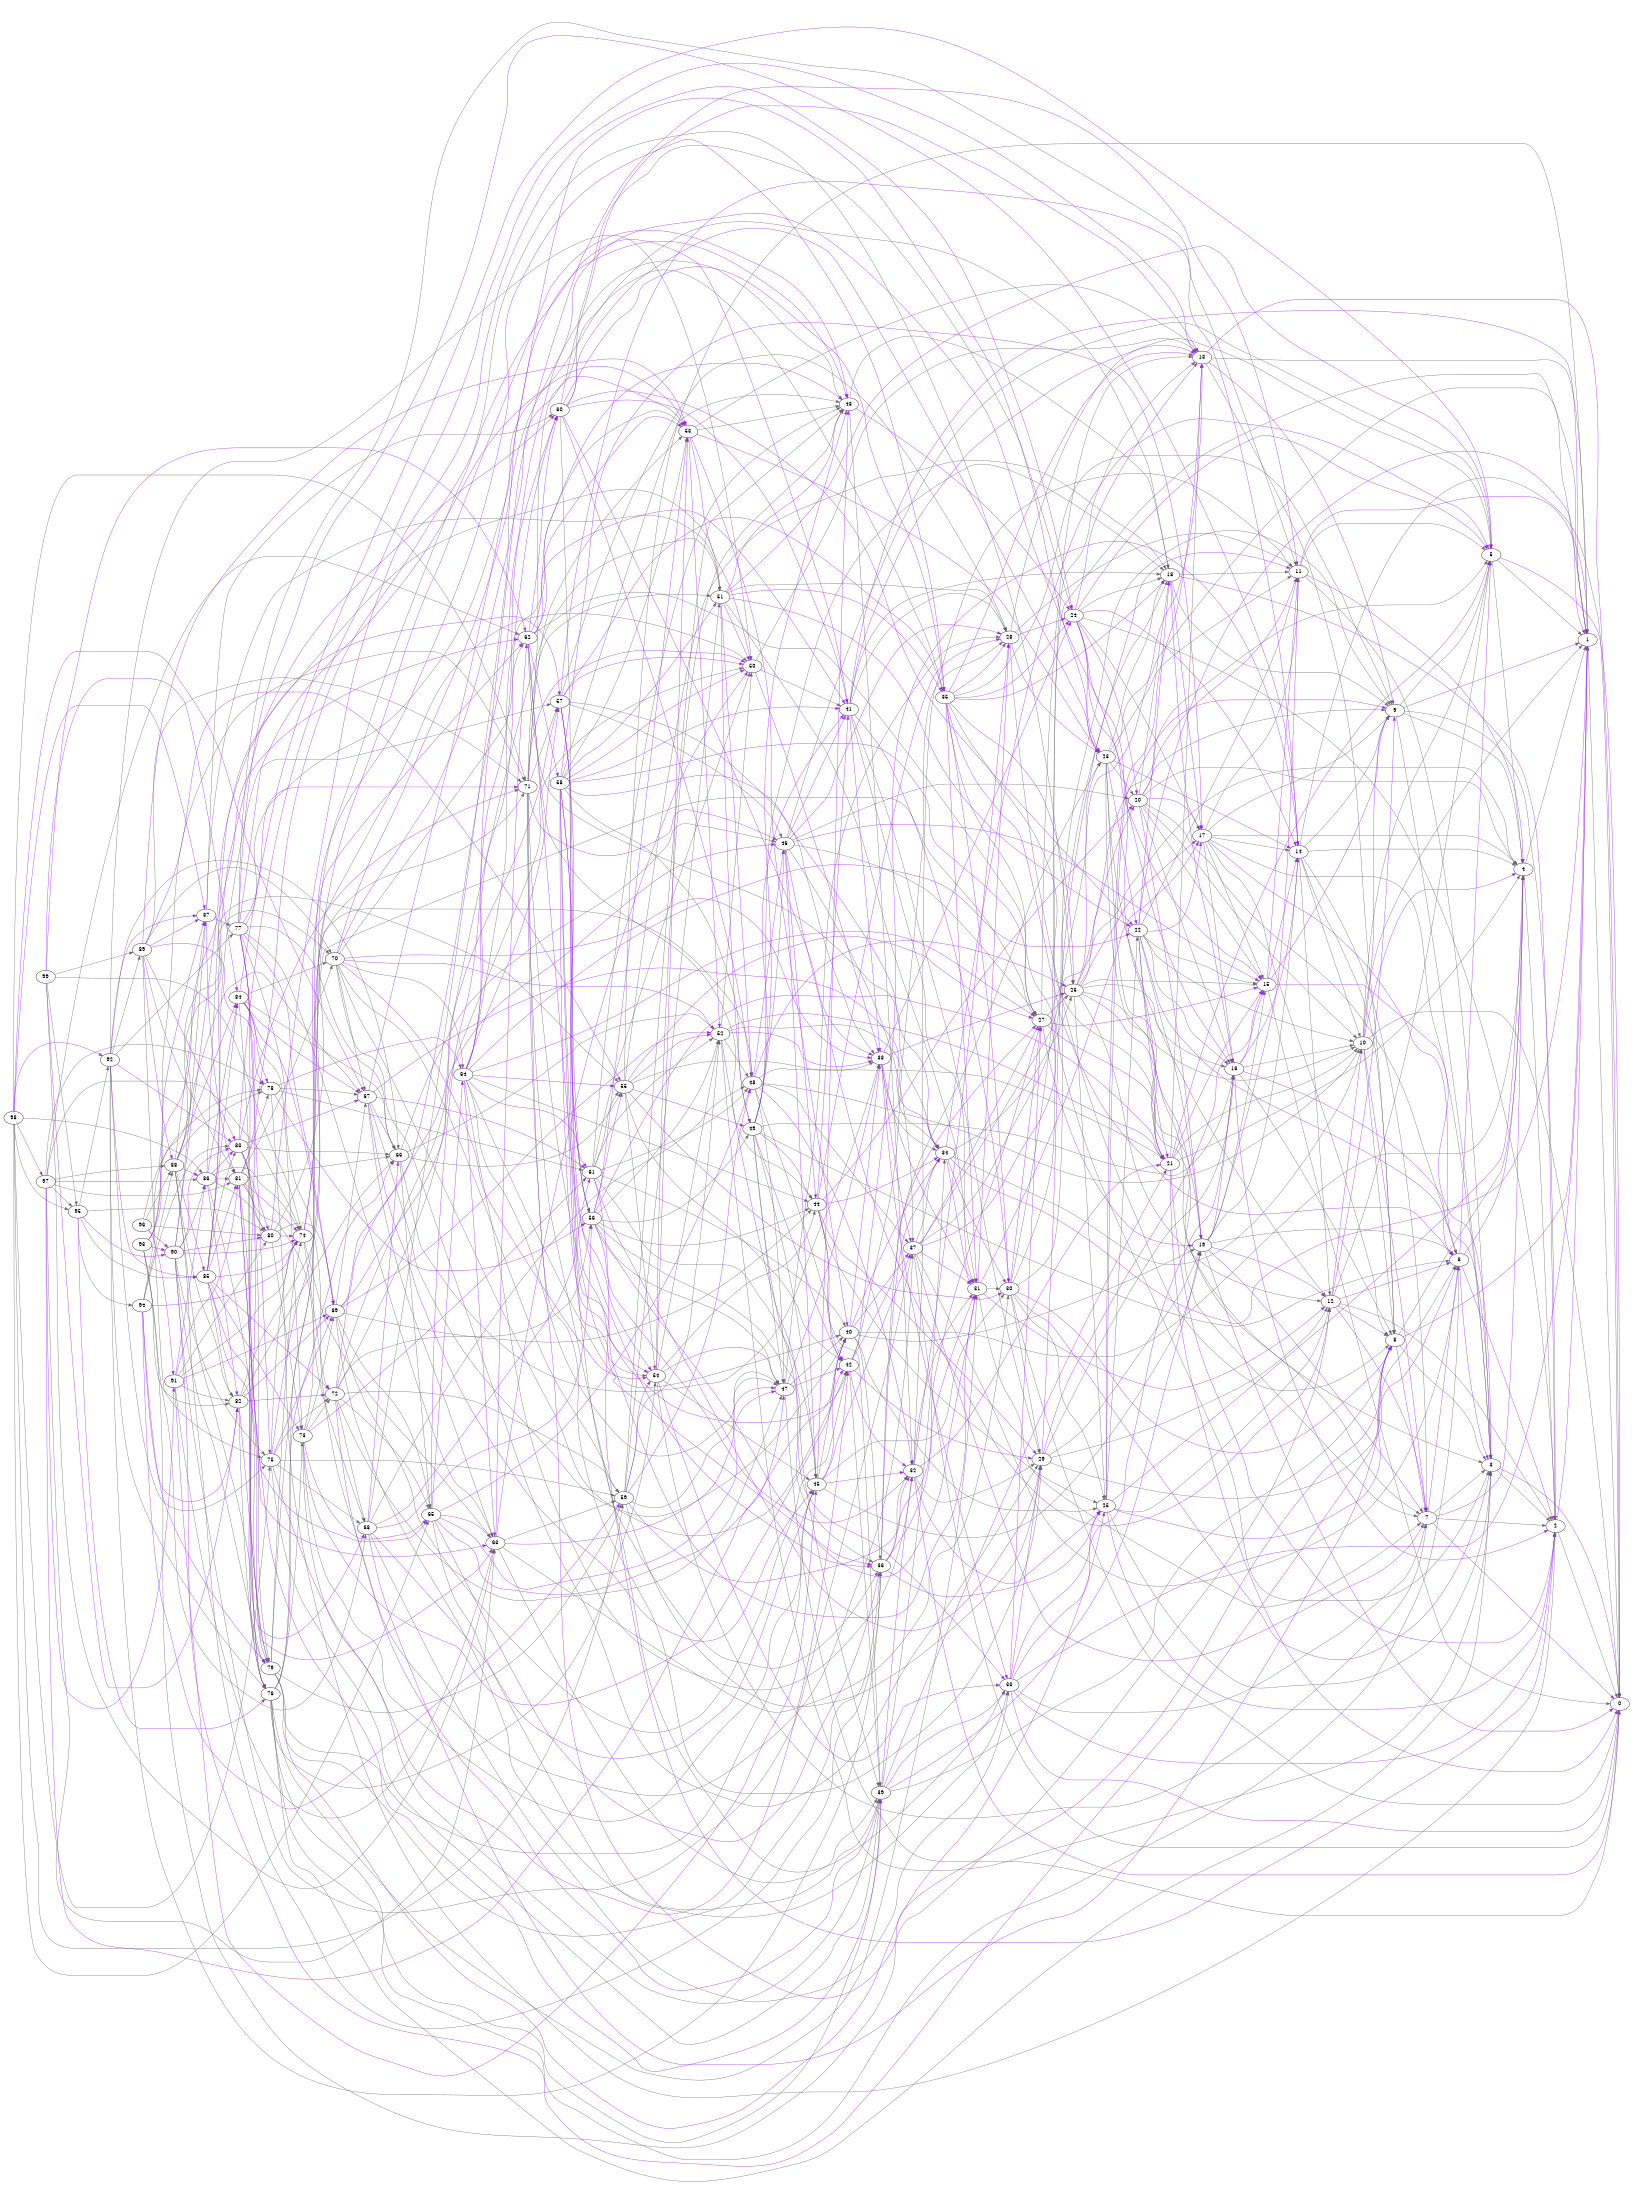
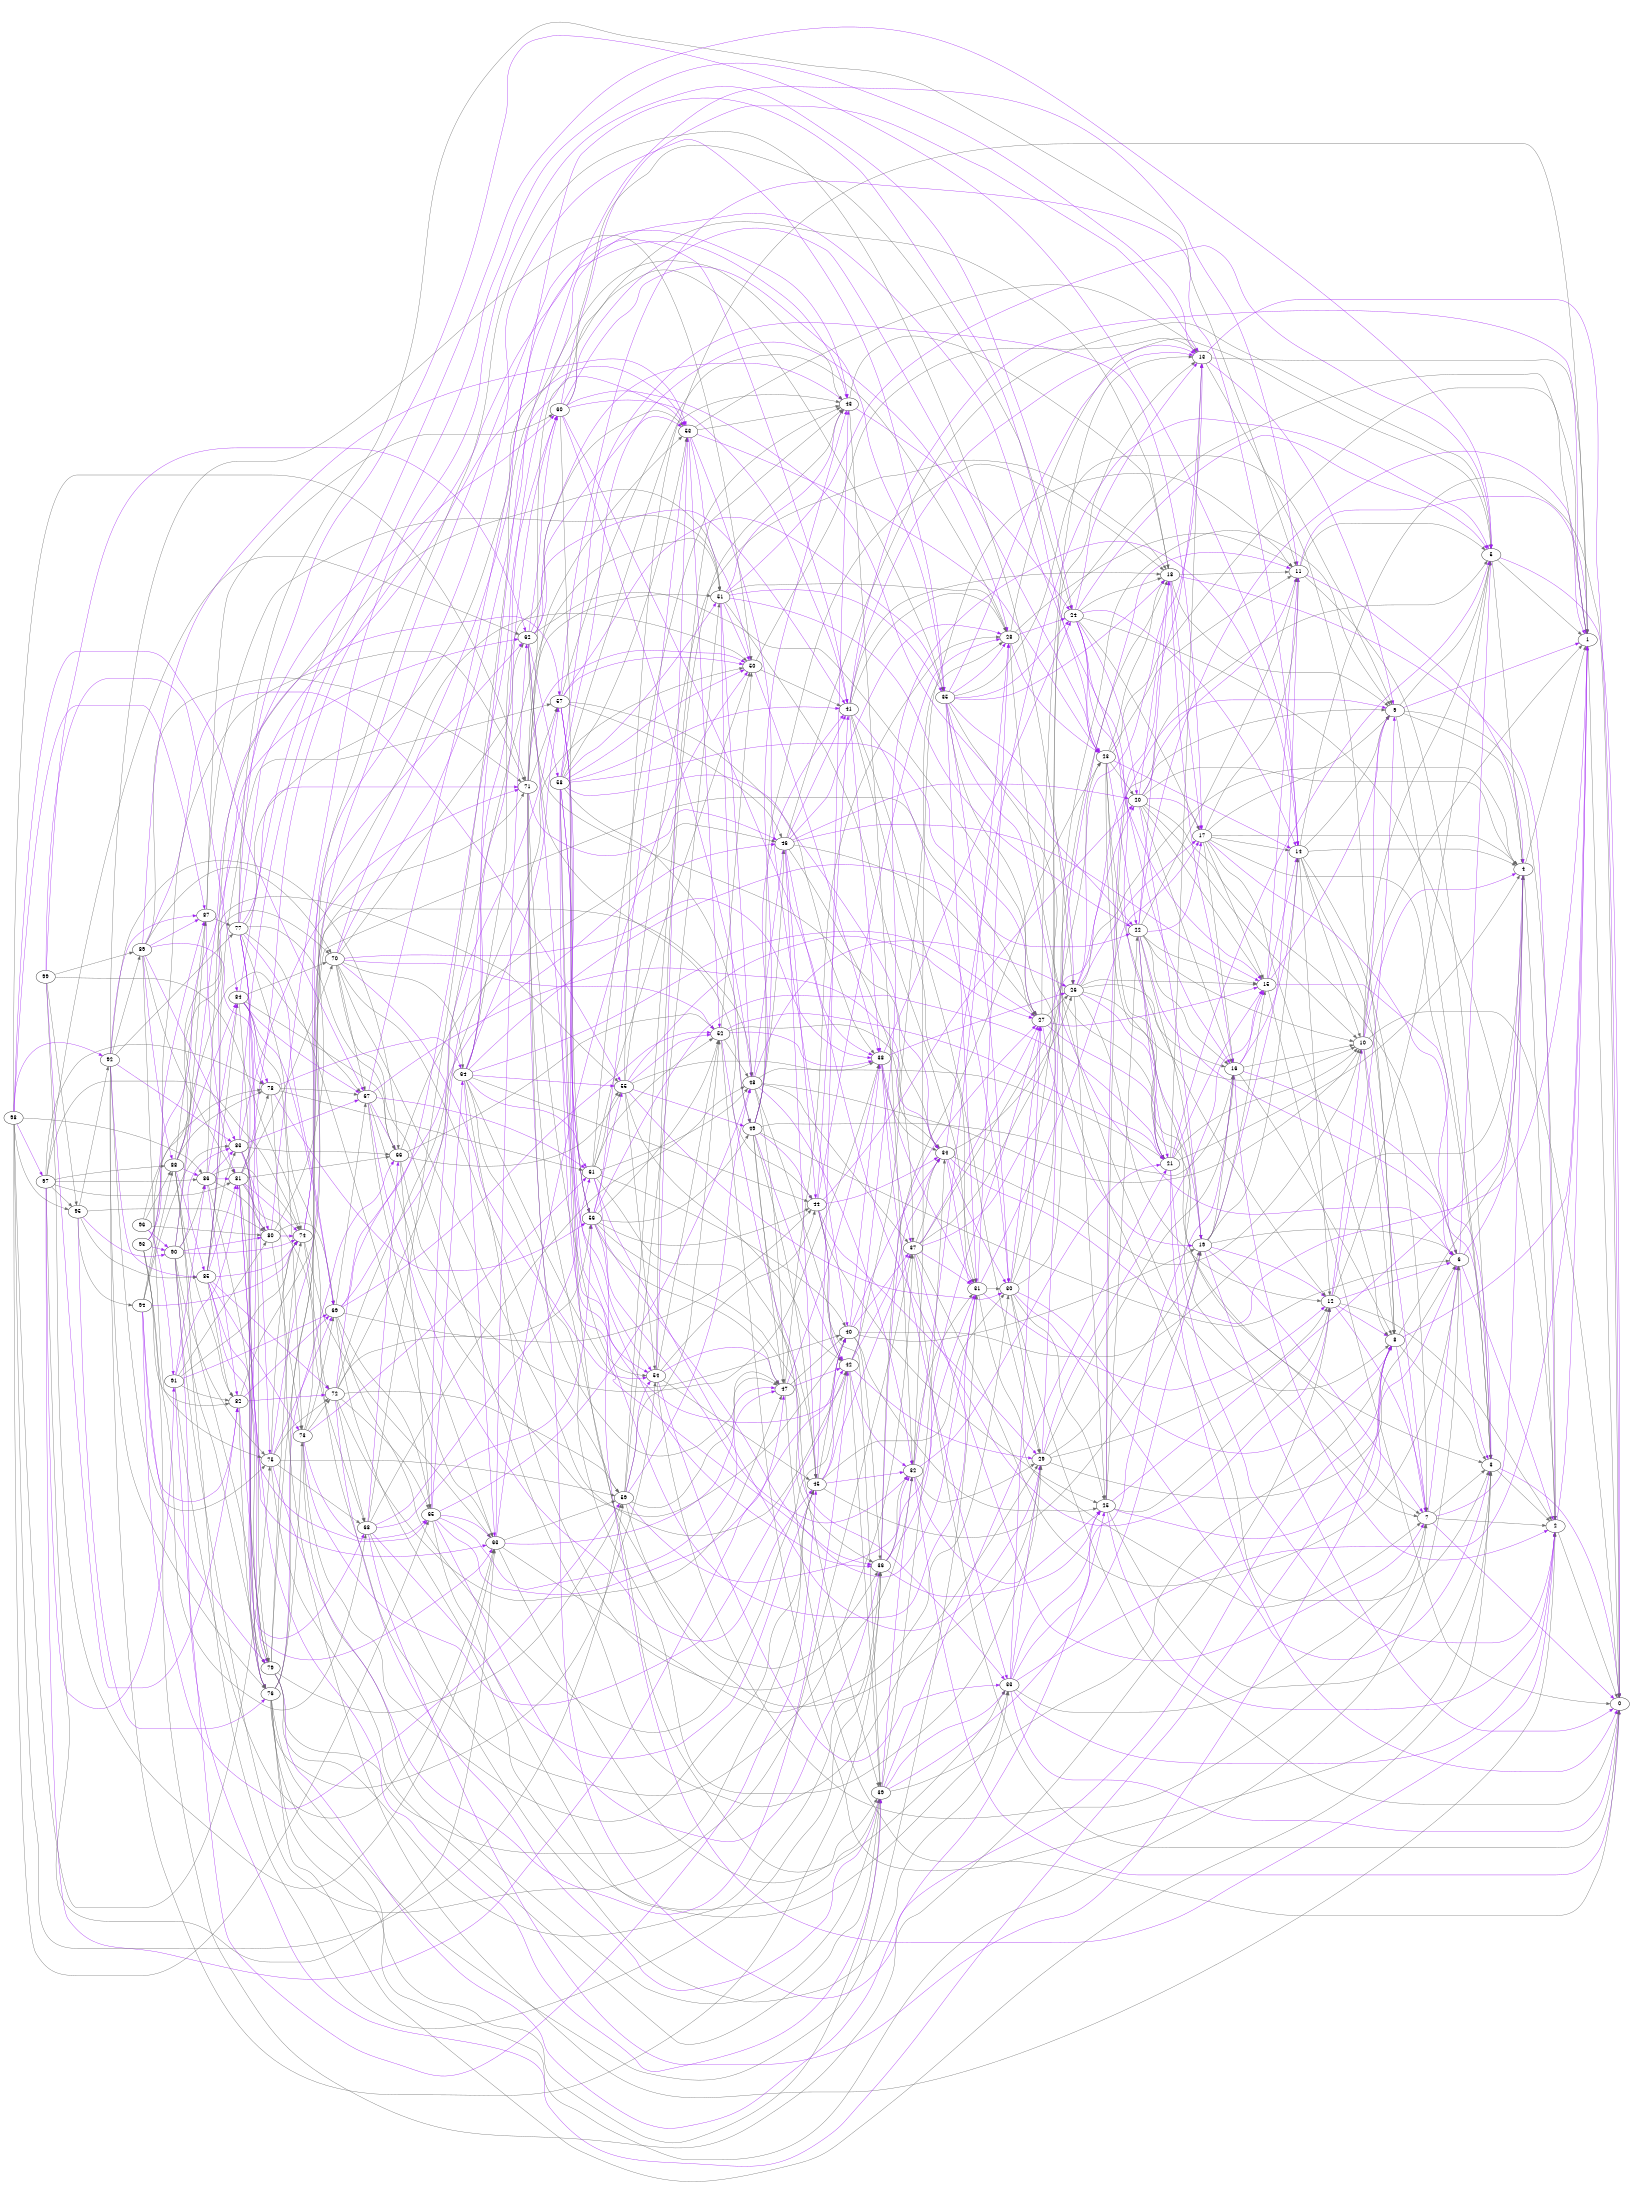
none -> (690, 376)
(1154, 690) -> (1154, 690)
(945, 784) -> (945, 784)
(321, 1258) -> none
